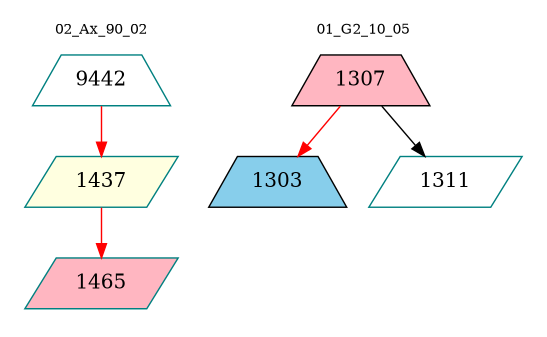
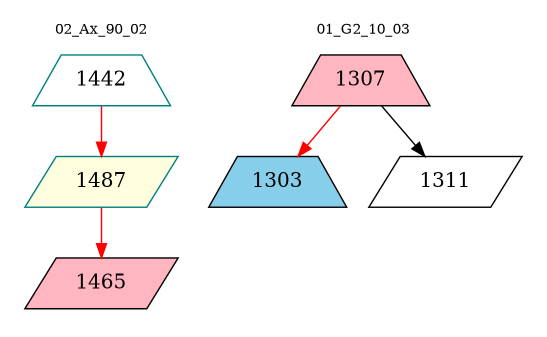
(364, 30) -> (364, 30)
(102, 80) -> (102, 80)
(102, 182) -> (102, 182)
(445, 182) -> (445, 182)
(102, 283) -> (102, 283)
